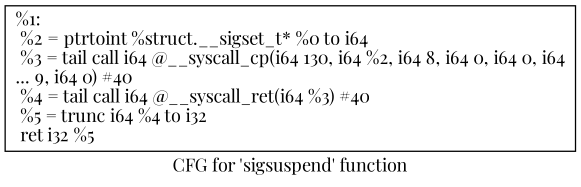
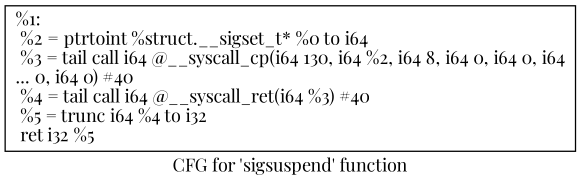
(74, 78) -> (75, 78)
